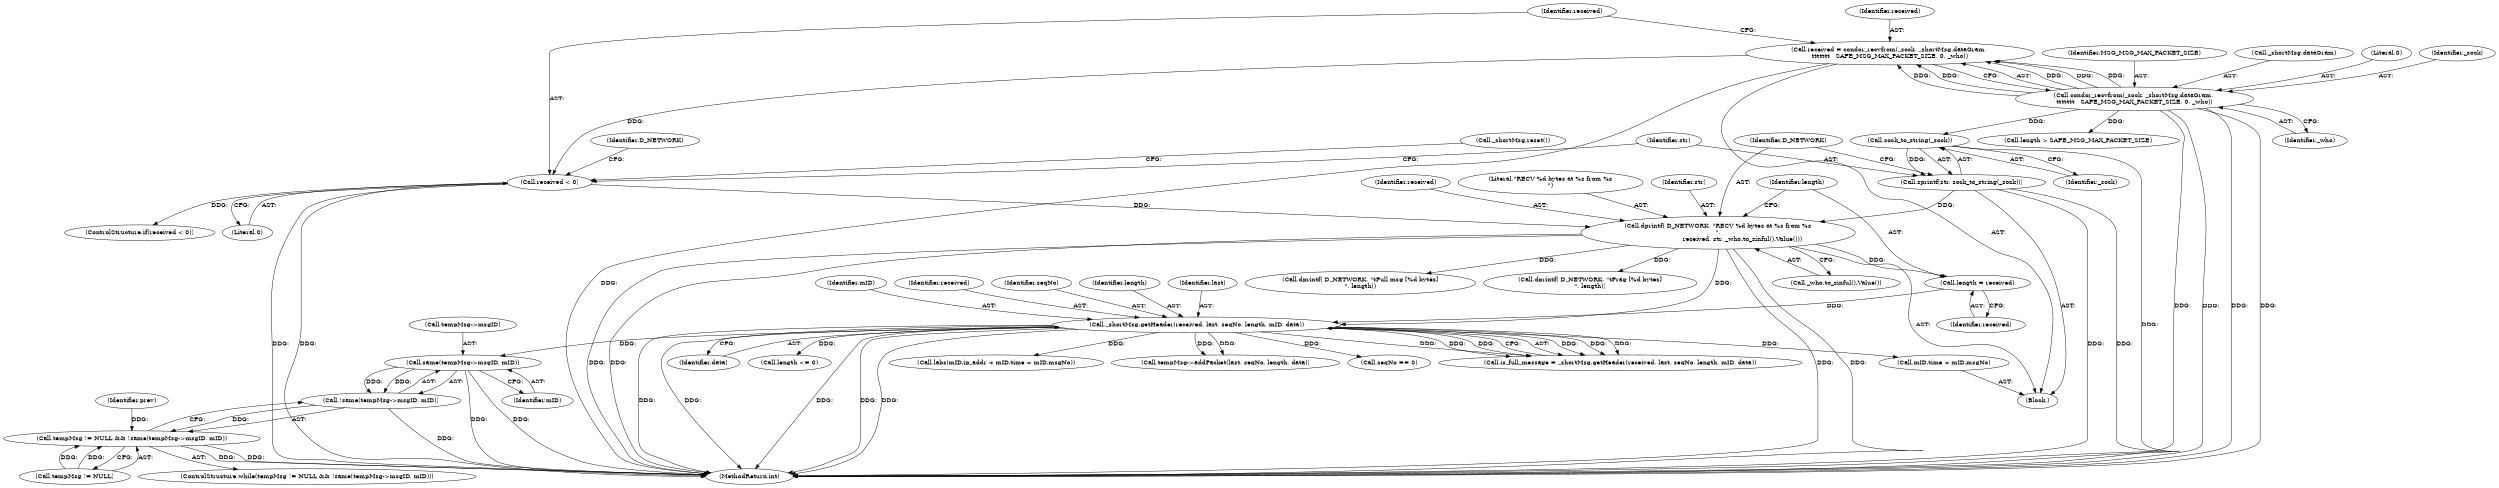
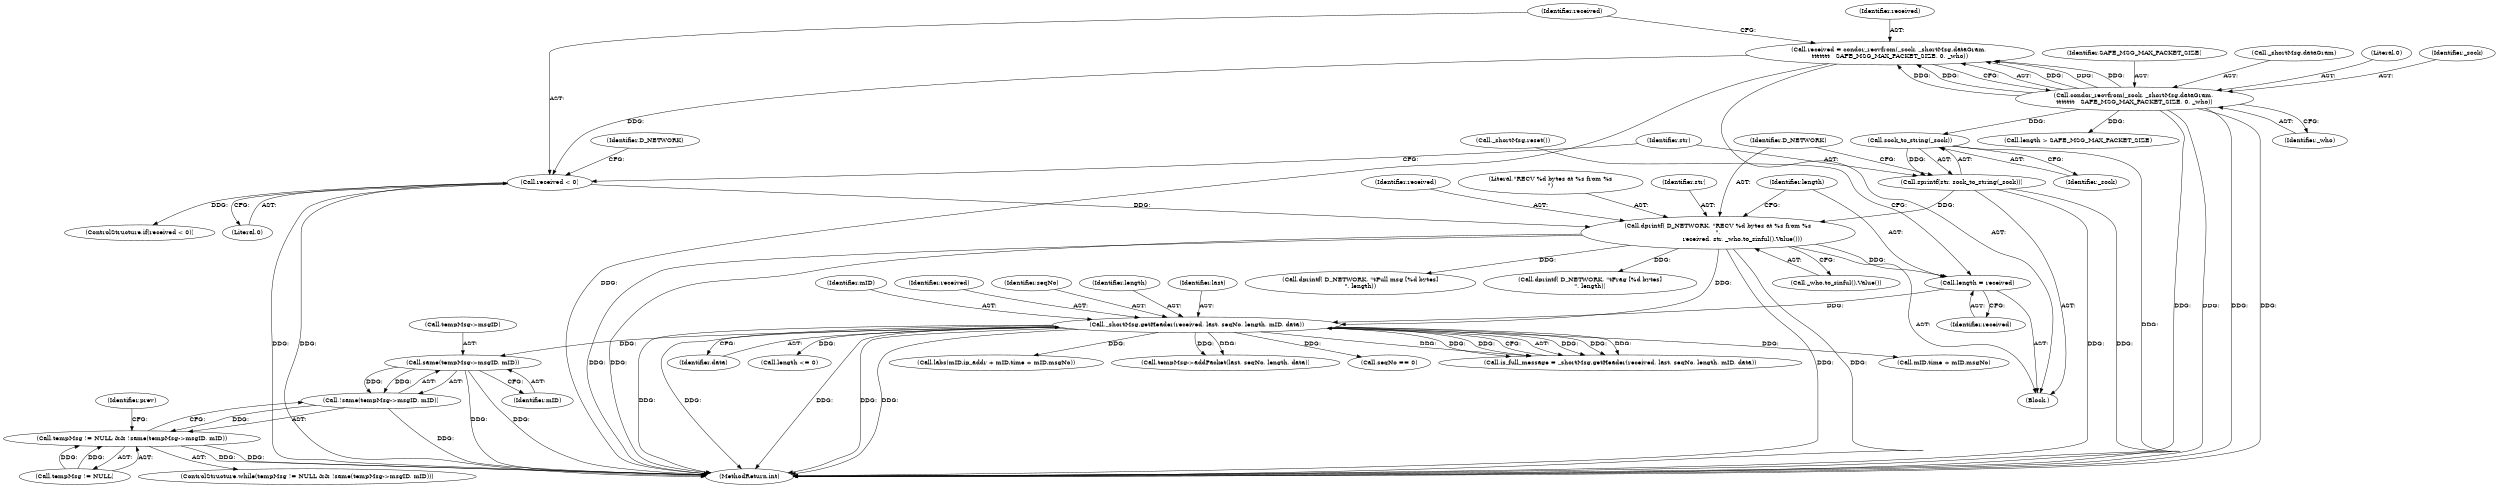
(2135, 53) -> (2135, 53)
(1029, 162) -> (1735, 164)
(1991, 382) -> (2032, 331)
(141, 420) -> (141, 420)
(126, 458) -> (126, 458)
